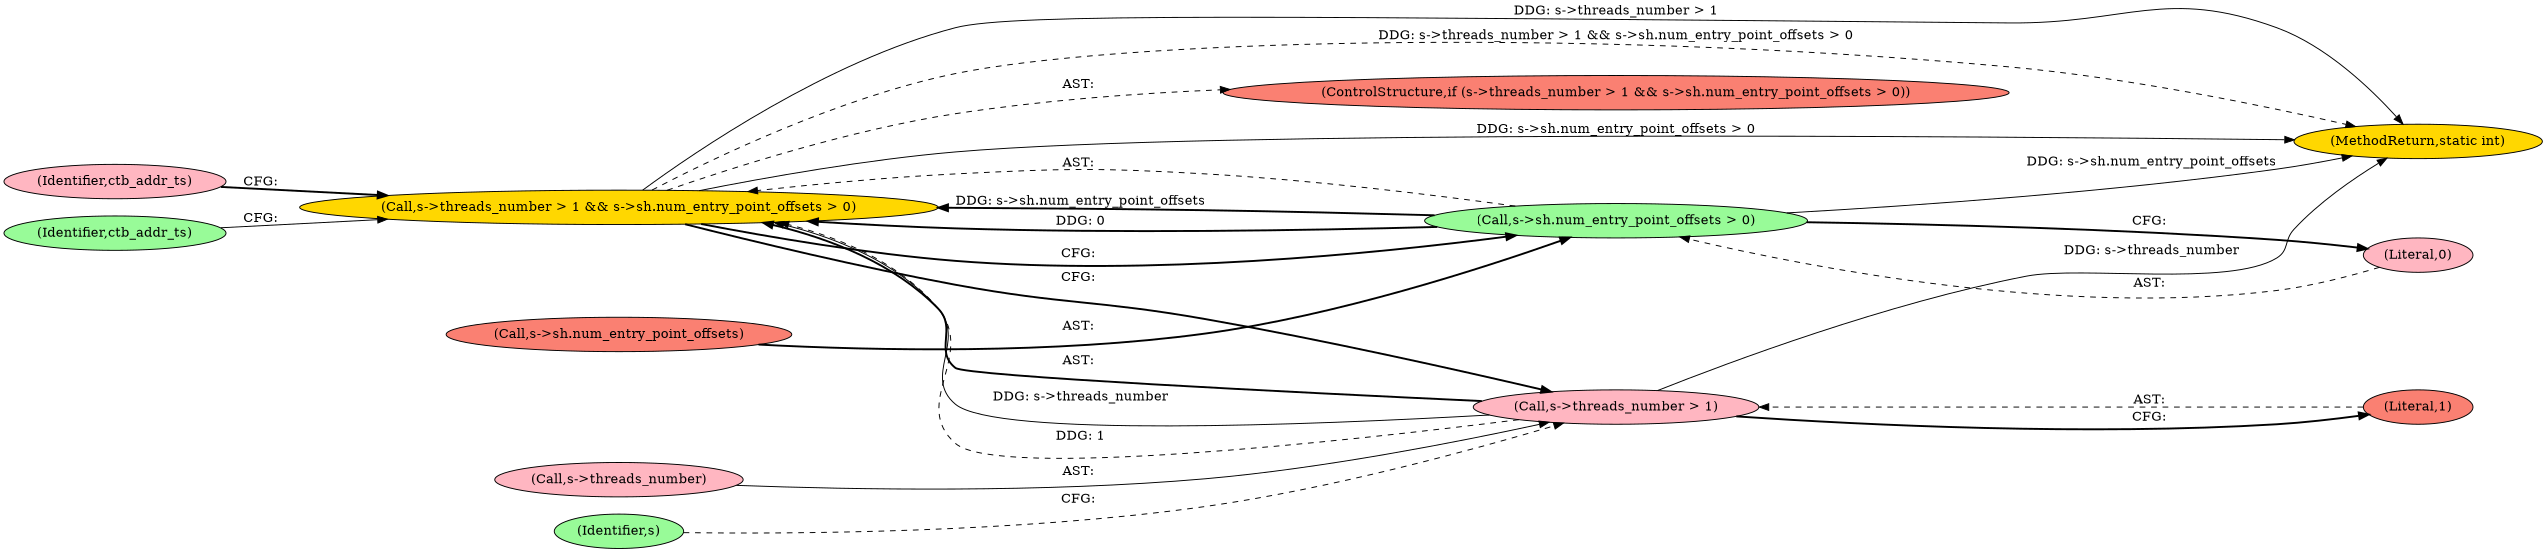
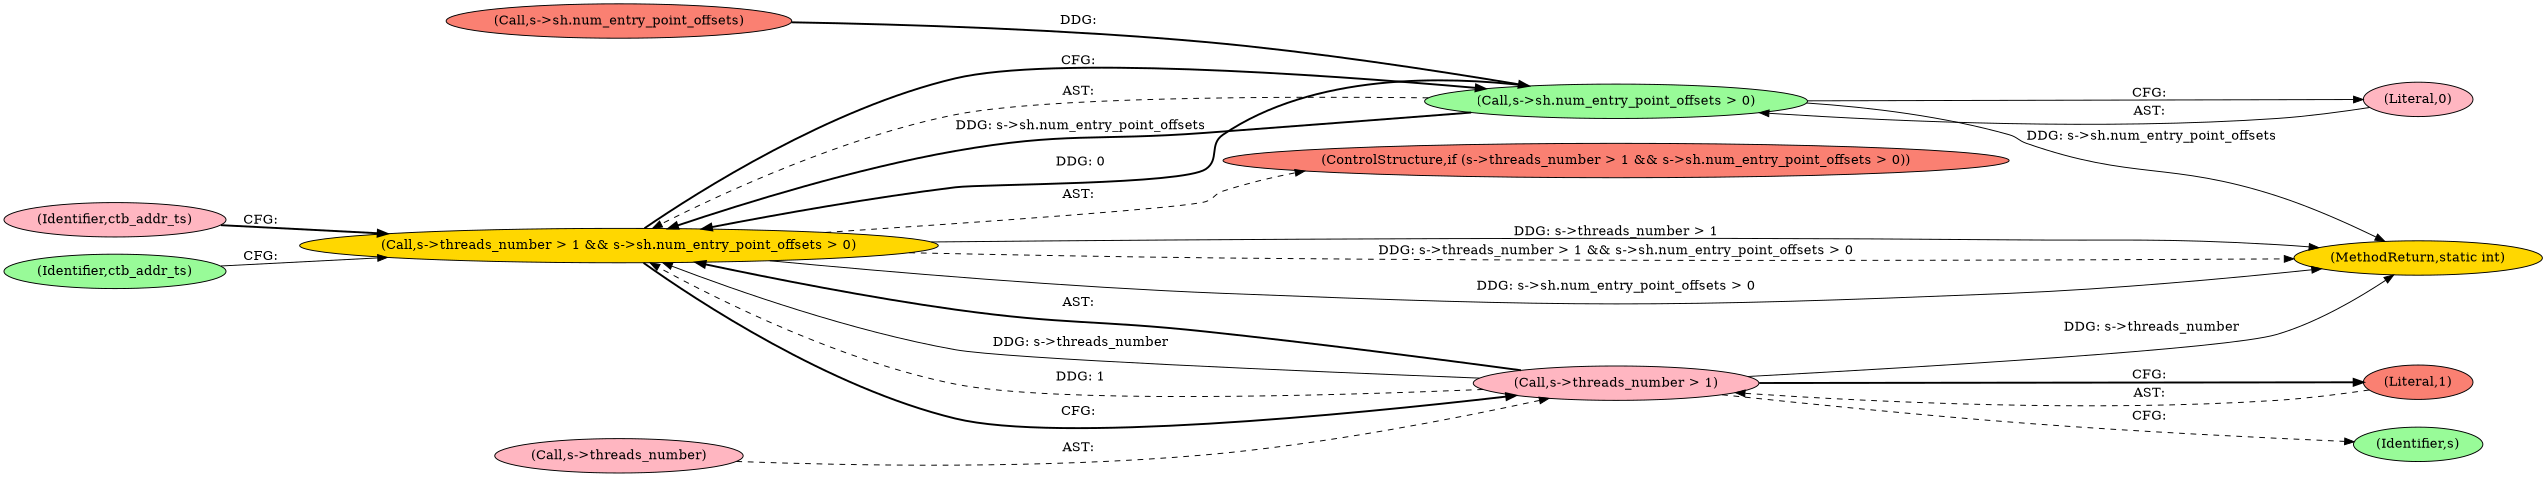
(2082, 230) -> (2080, 100)
(2034, 294) -> (2070, 124)
(1081, 326) -> (1081, 21)
(1140, 483) -> (1140, 460)
(1124, 516) -> (2033, 424)
